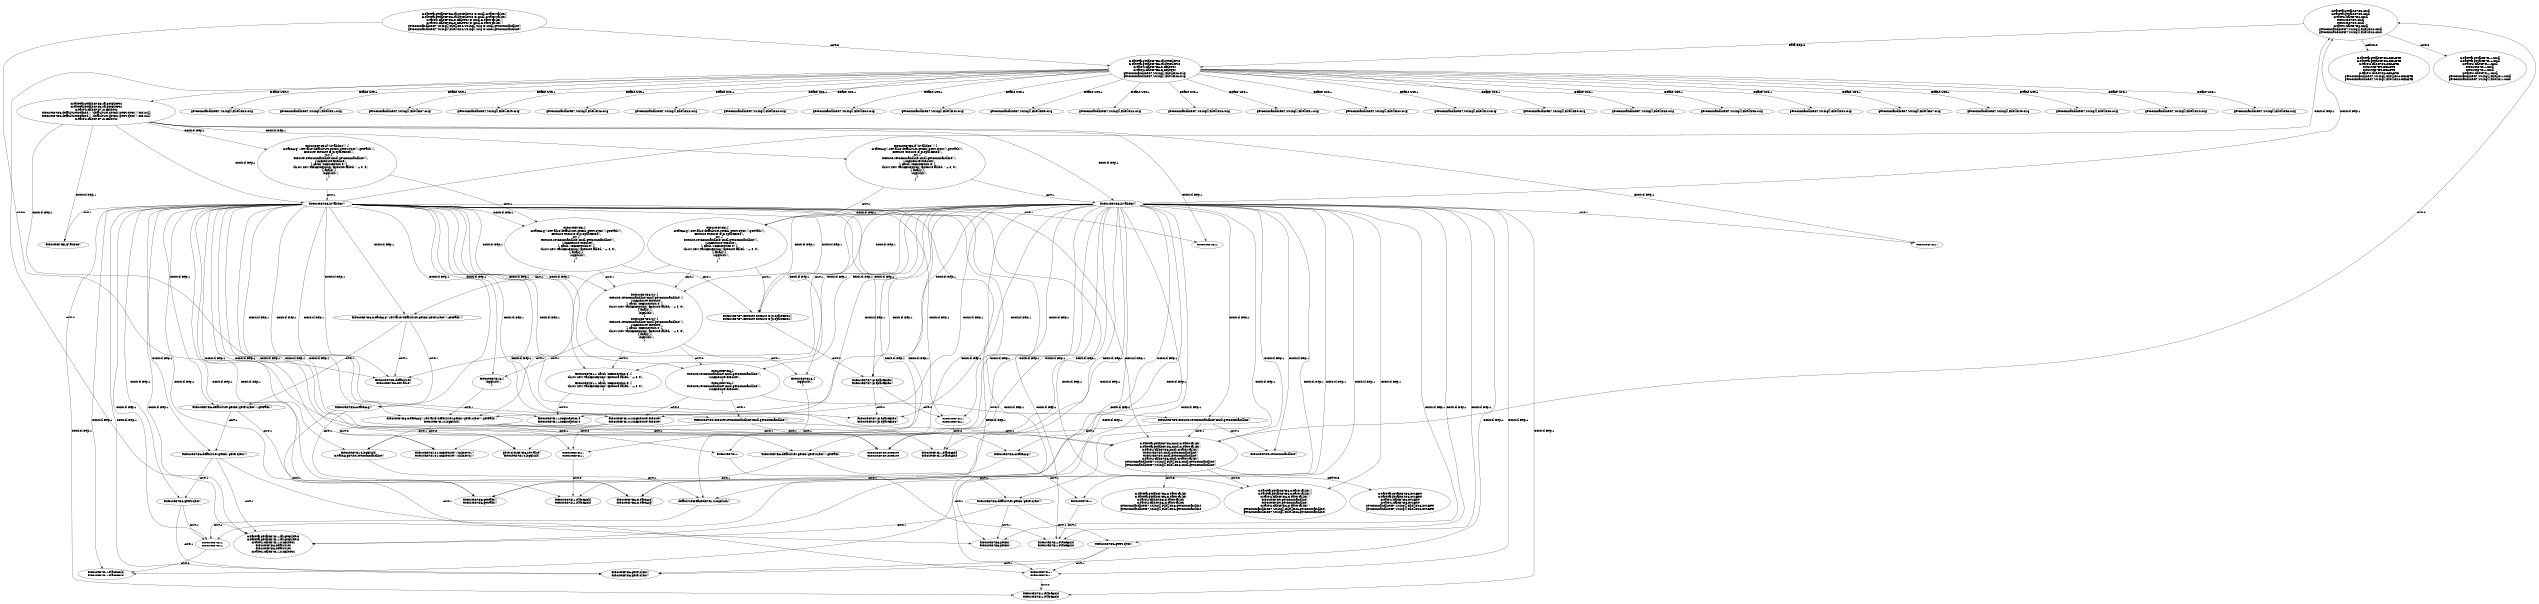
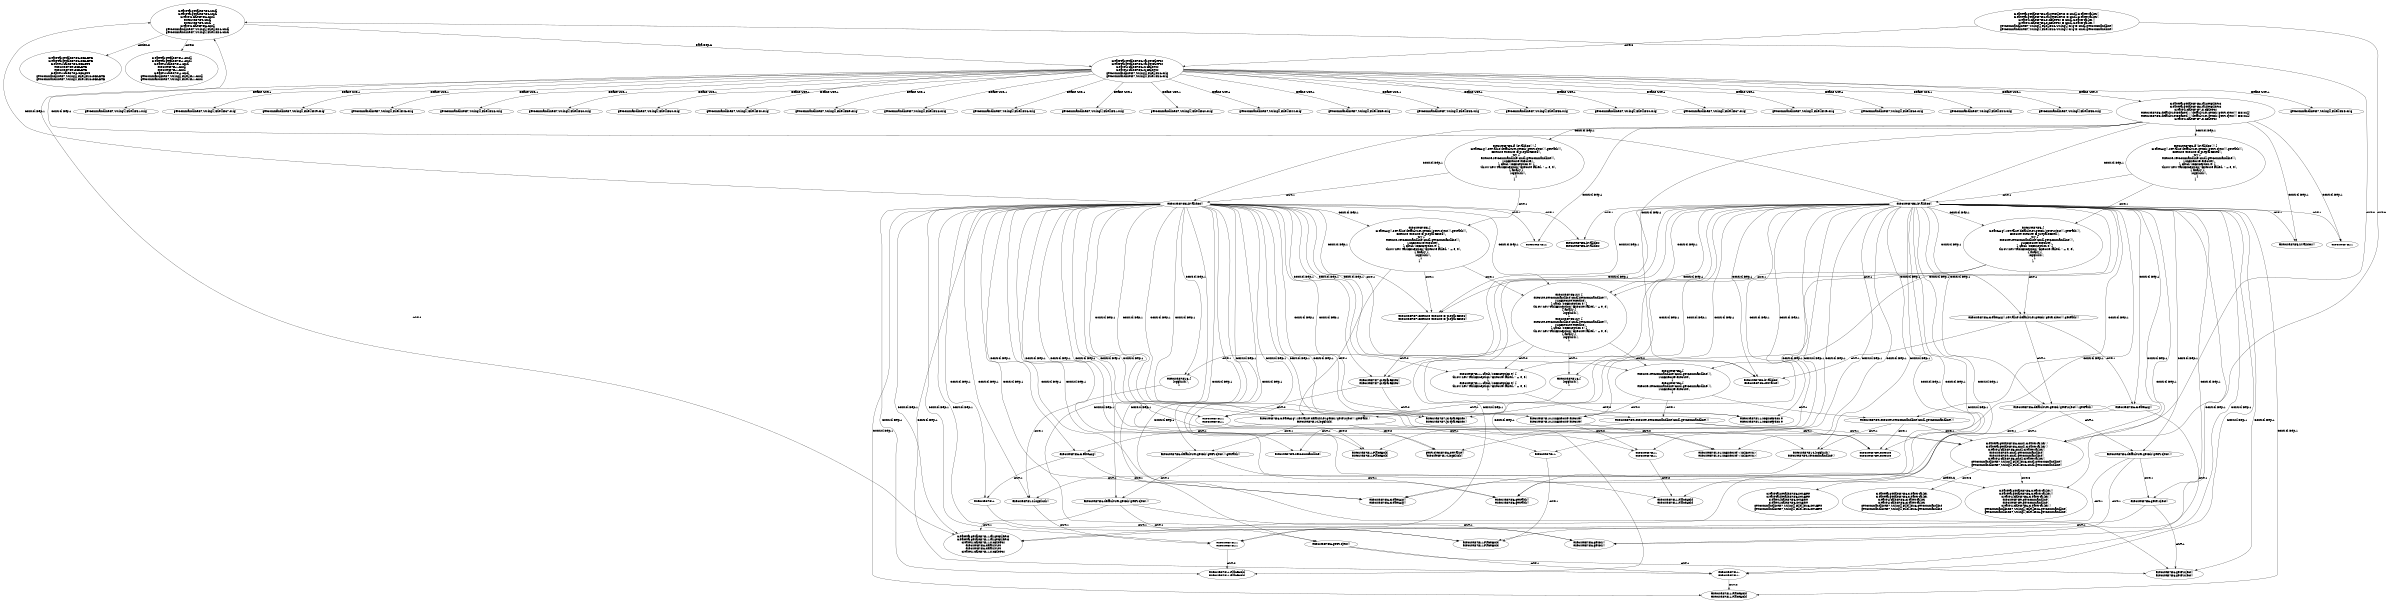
none -> (1583, 245)
(394, 382) -> (1762, 382)
(359, 455) -> (1811, 455)
(704, 502) -> (1031, 502)
